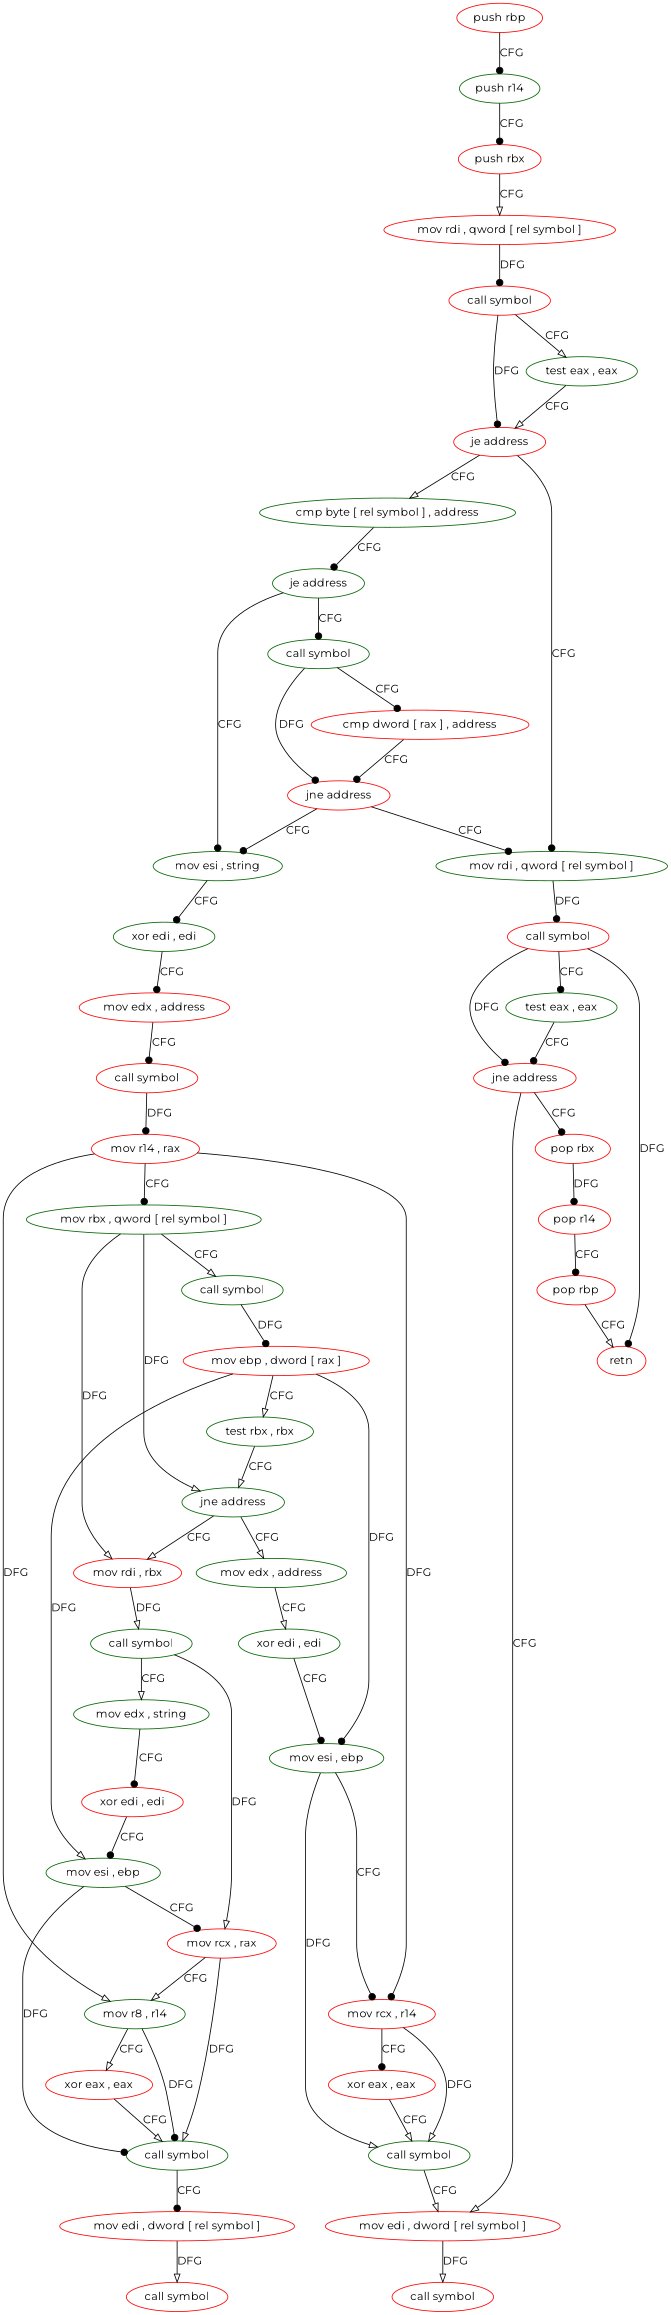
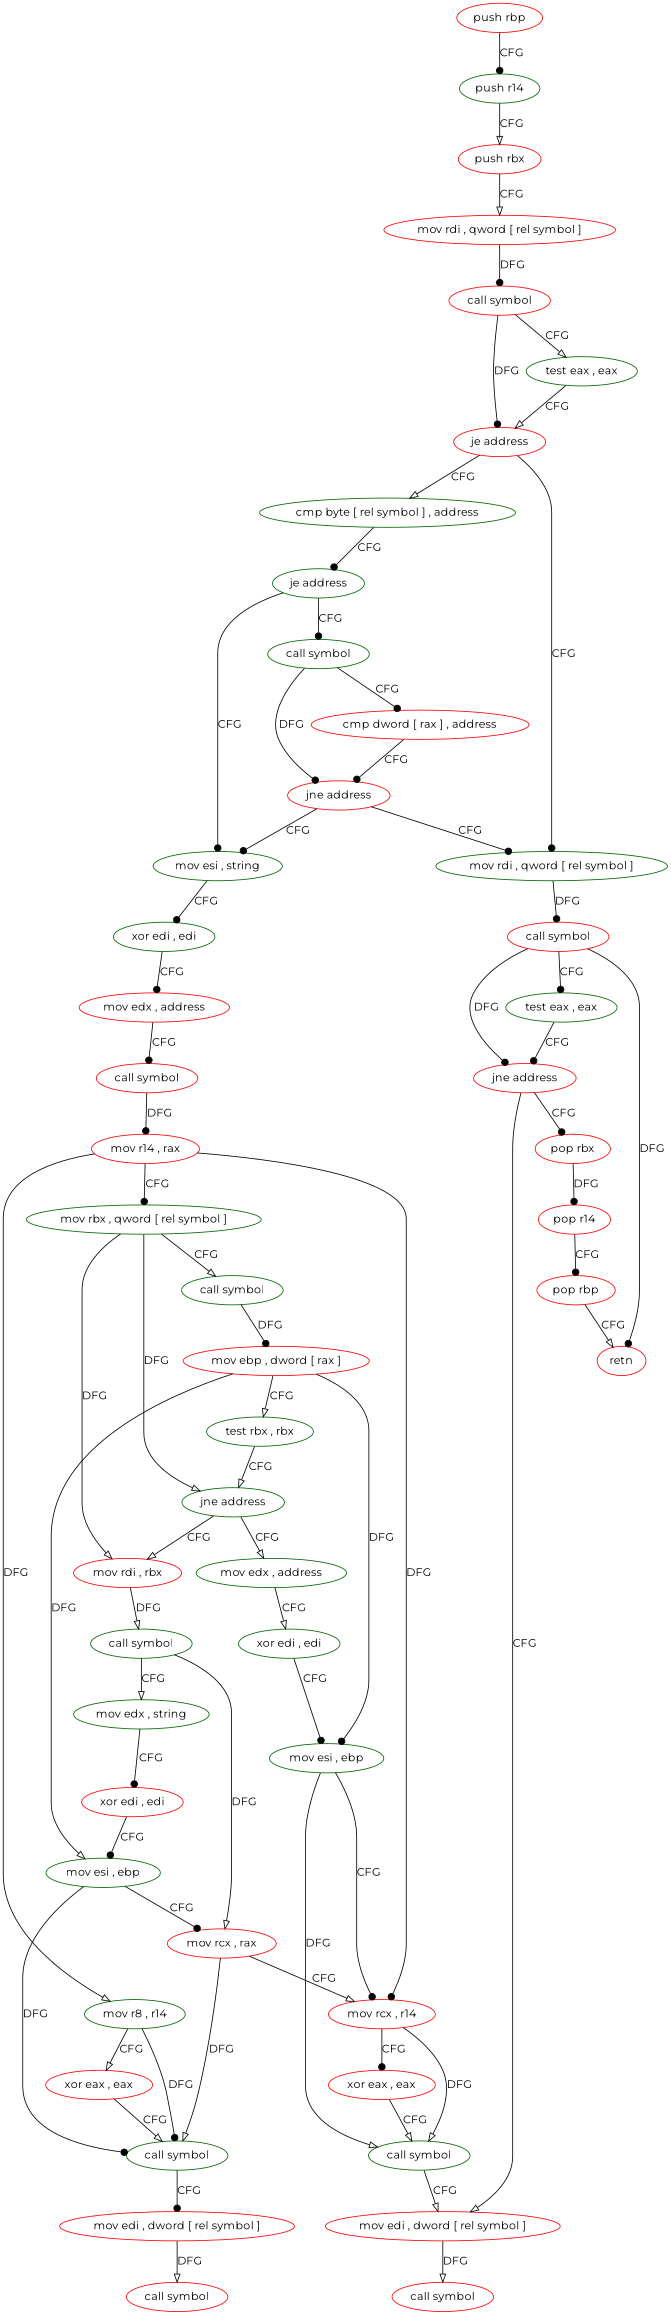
(500, 121) -> (500, 121)
(182, 1976) -> (298, 1977)
